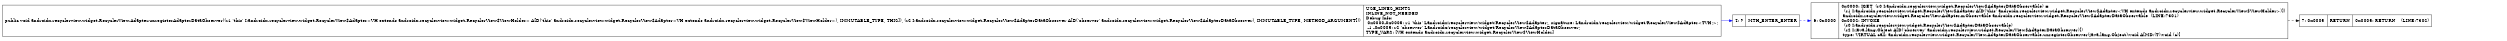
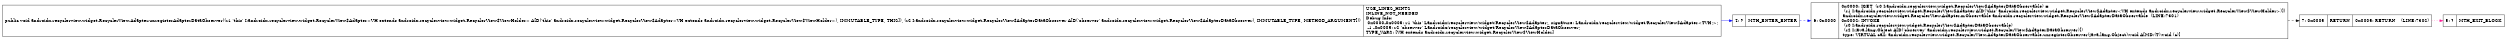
none -> (2474, 21)
